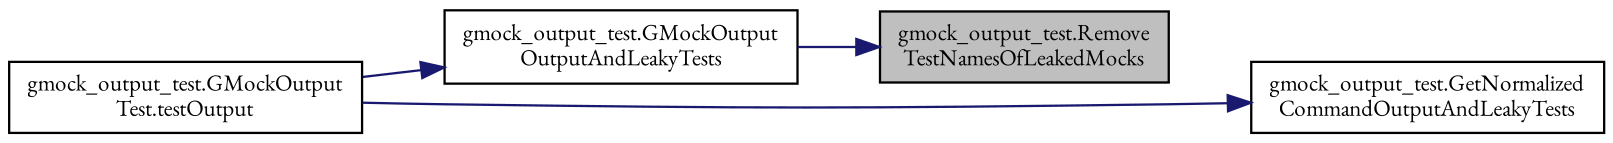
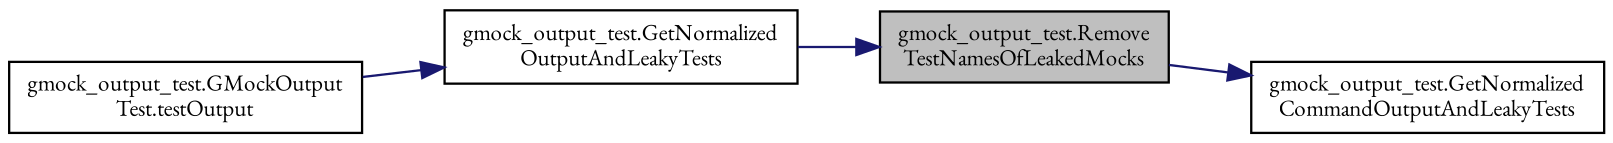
(621, 47) -> (621, 47)
(795, 107) -> (1198, 69)
